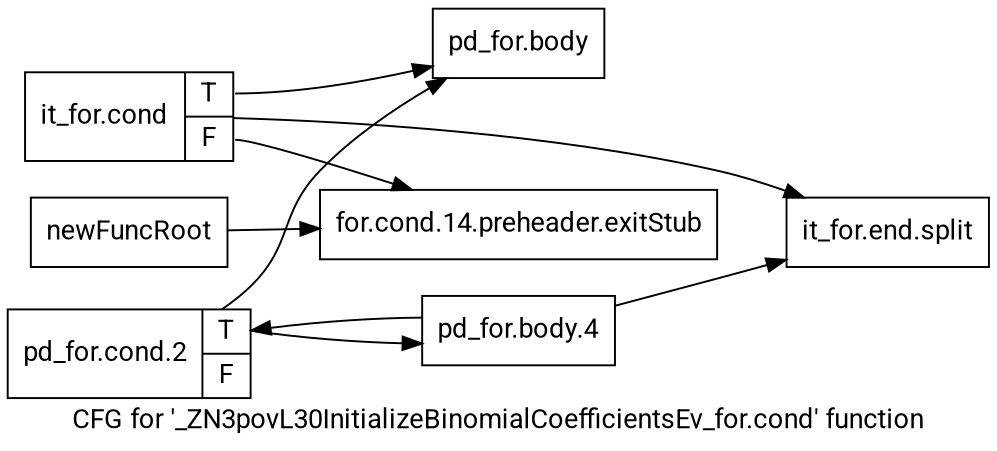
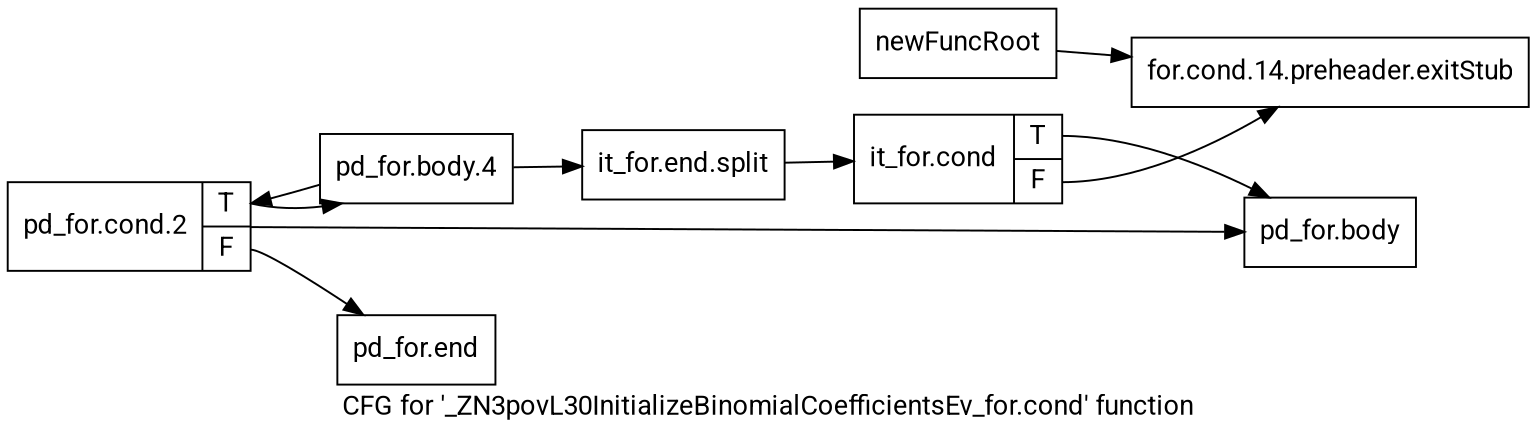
(512, 137) -> (809, 162)
none -> (416, 350)
